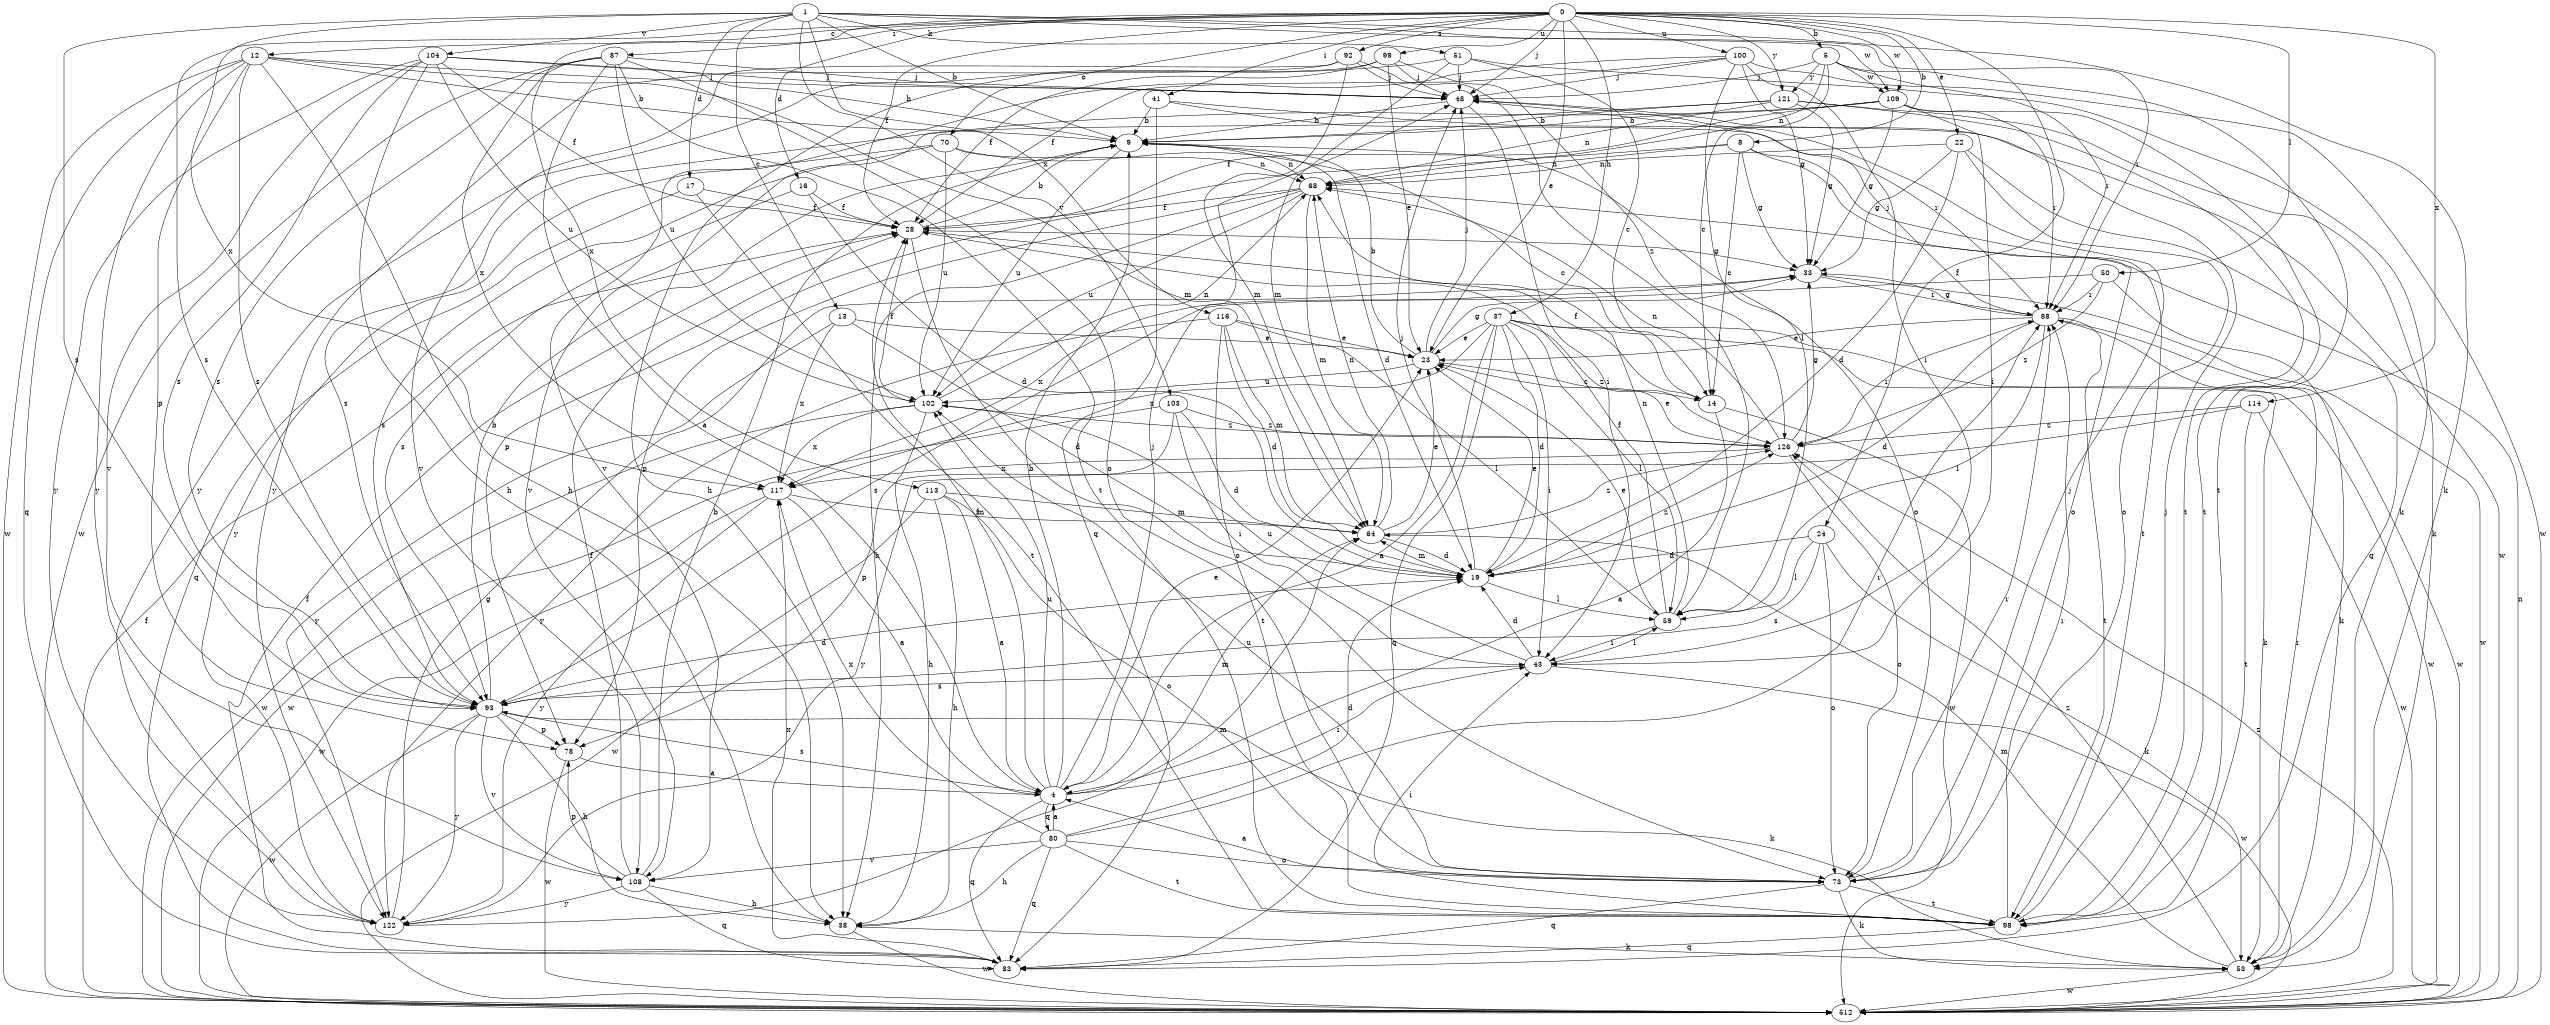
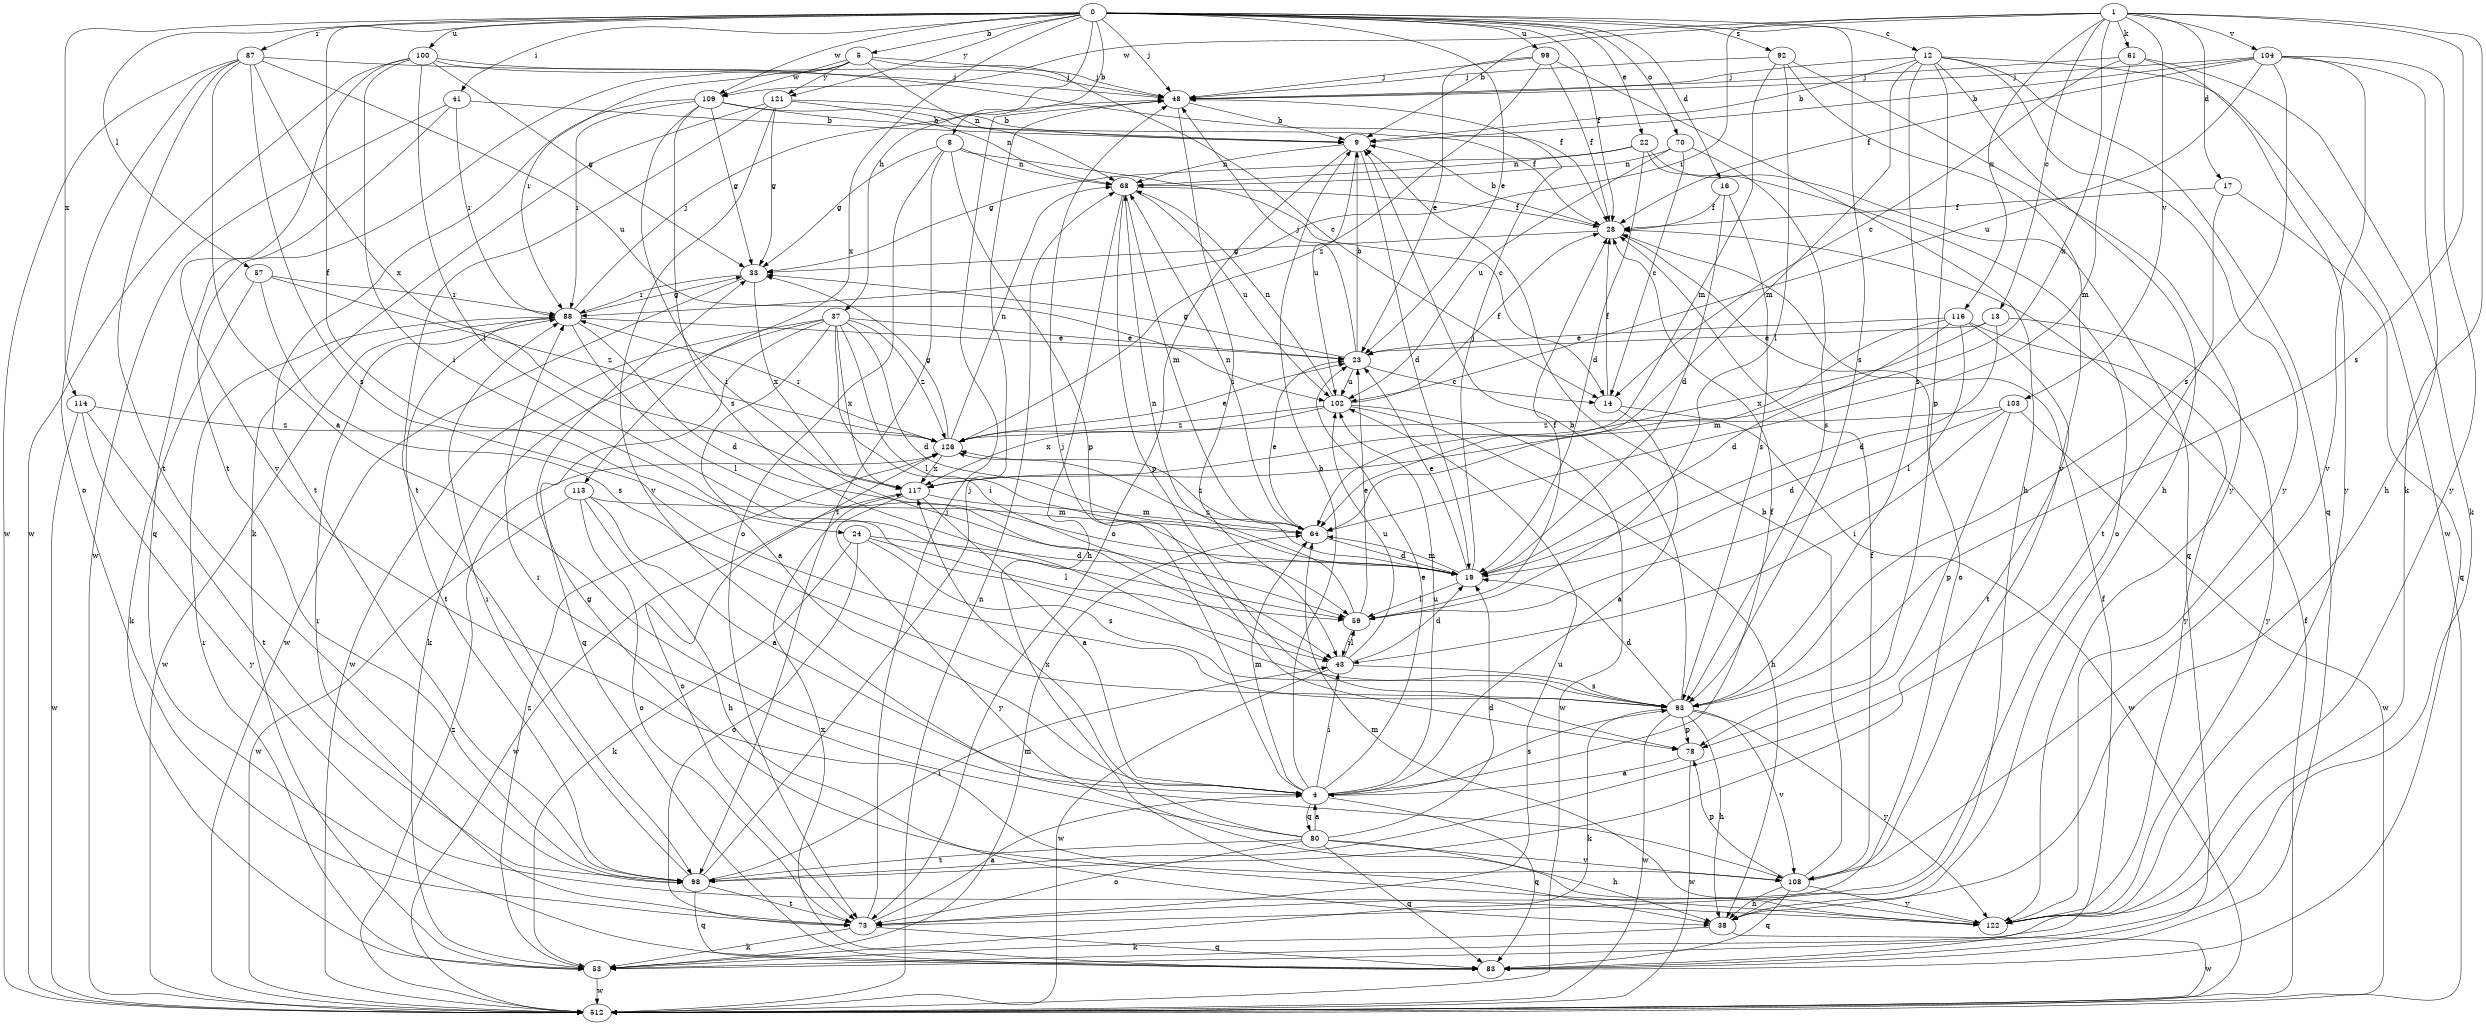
(1458, 56) -> (2132, 56)
(2106, 274) -> (259, 274)
(338, 369) -> none
(1920, 904) -> (777, 904)
